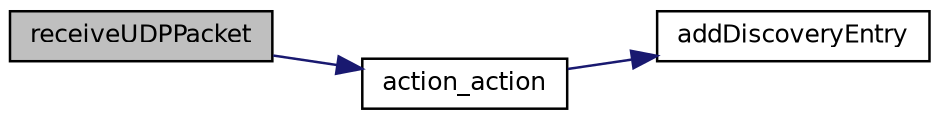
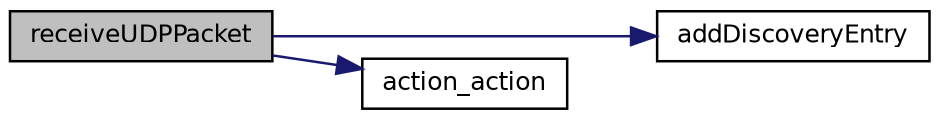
(600, 64) -> (452, 36)
